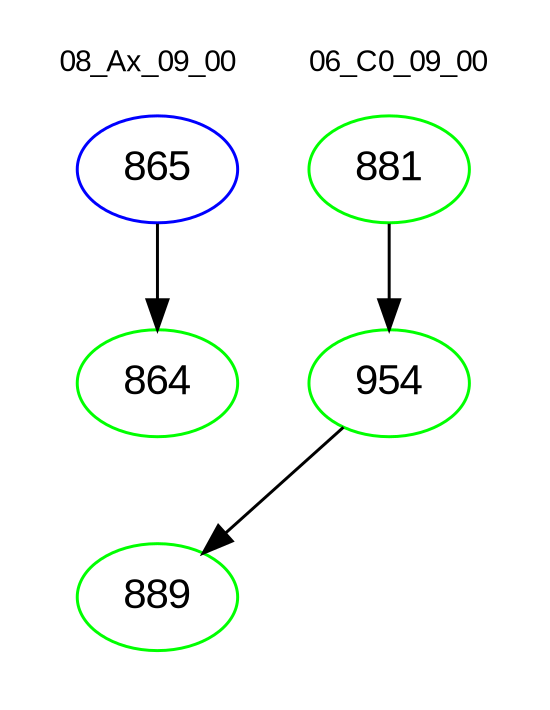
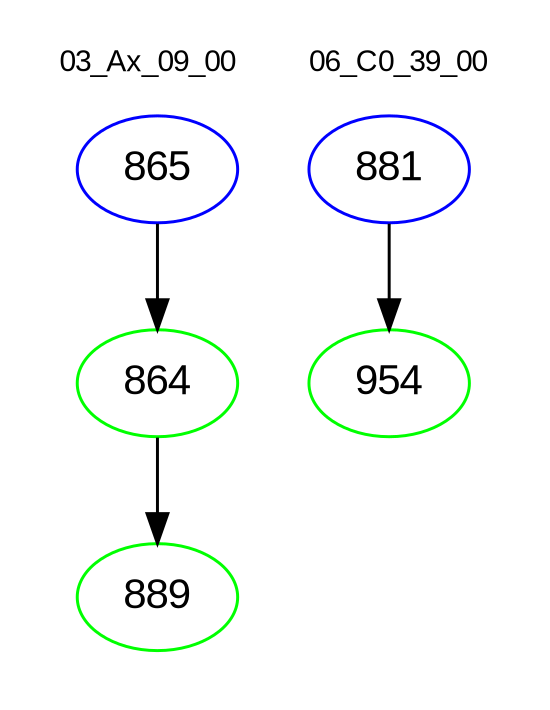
(149, 64) -> (149, 64)
(400, 64) -> (400, 64)
(389, 169) -> (389, 169)
(284, 480) -> (157, 476)
